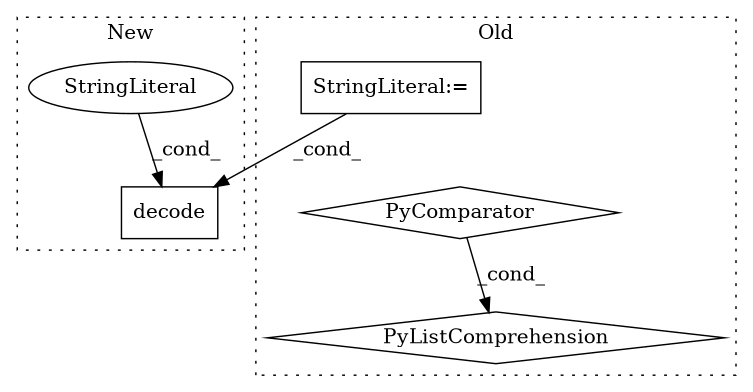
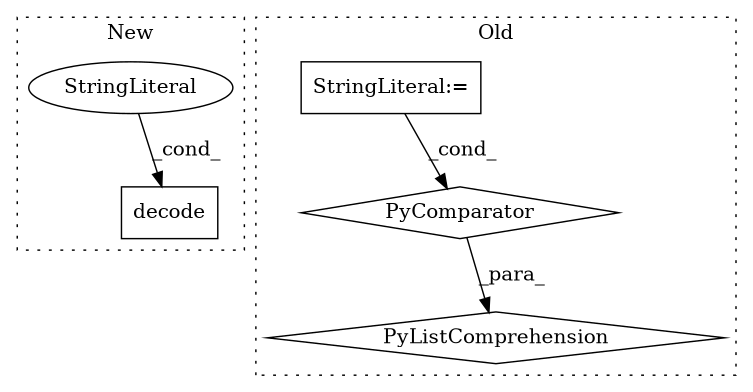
(286, 147) -> (422, 145)
(512, 275) -> (512, 275)
